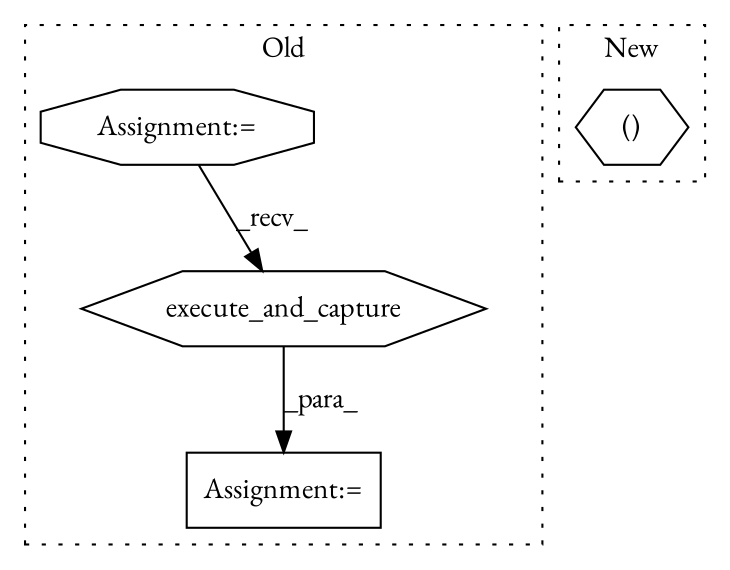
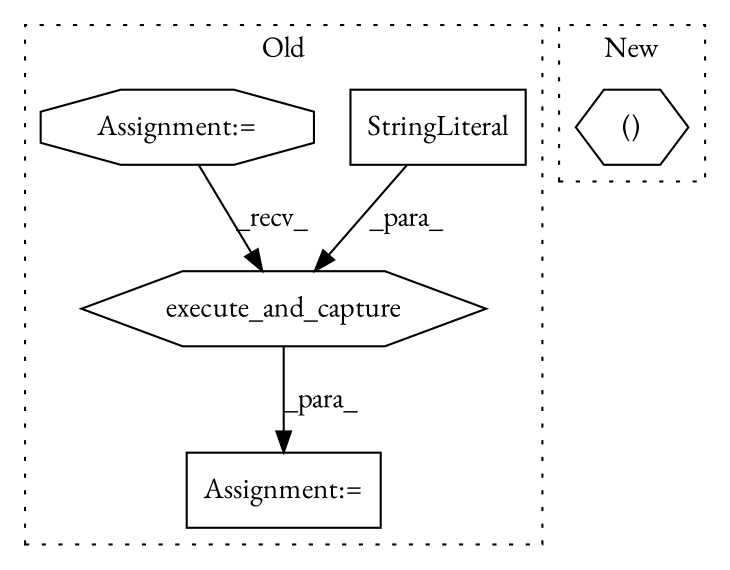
none -> (438, 127)
